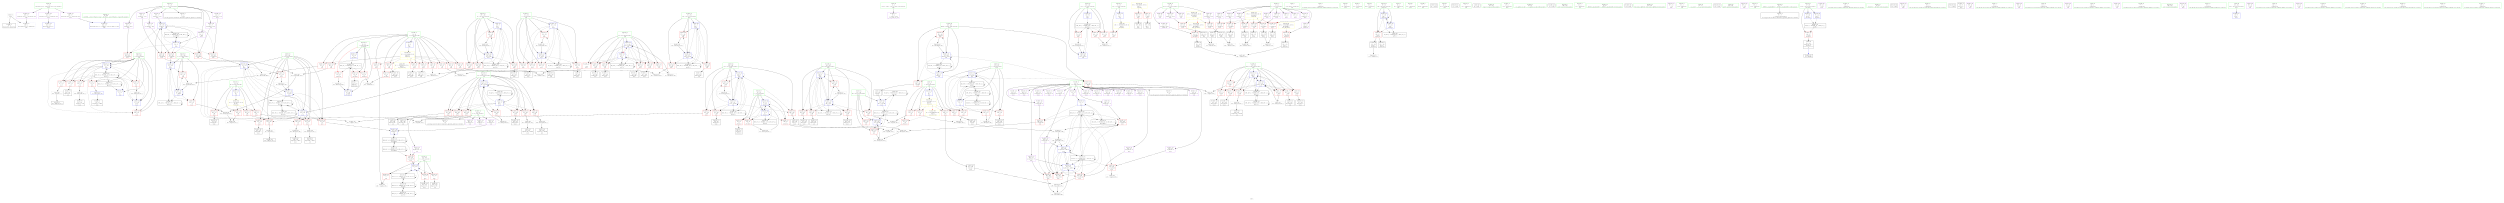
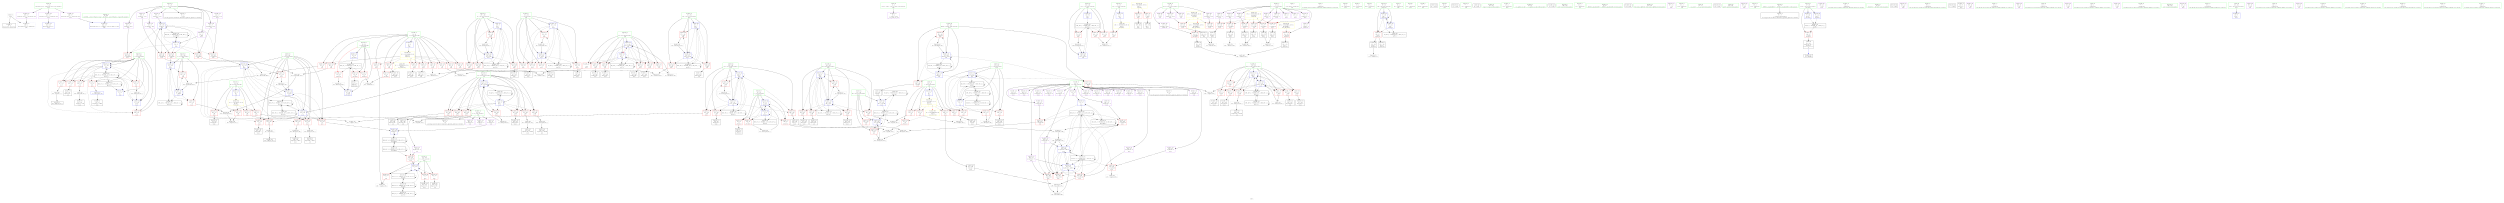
(1221, 35) -> none
